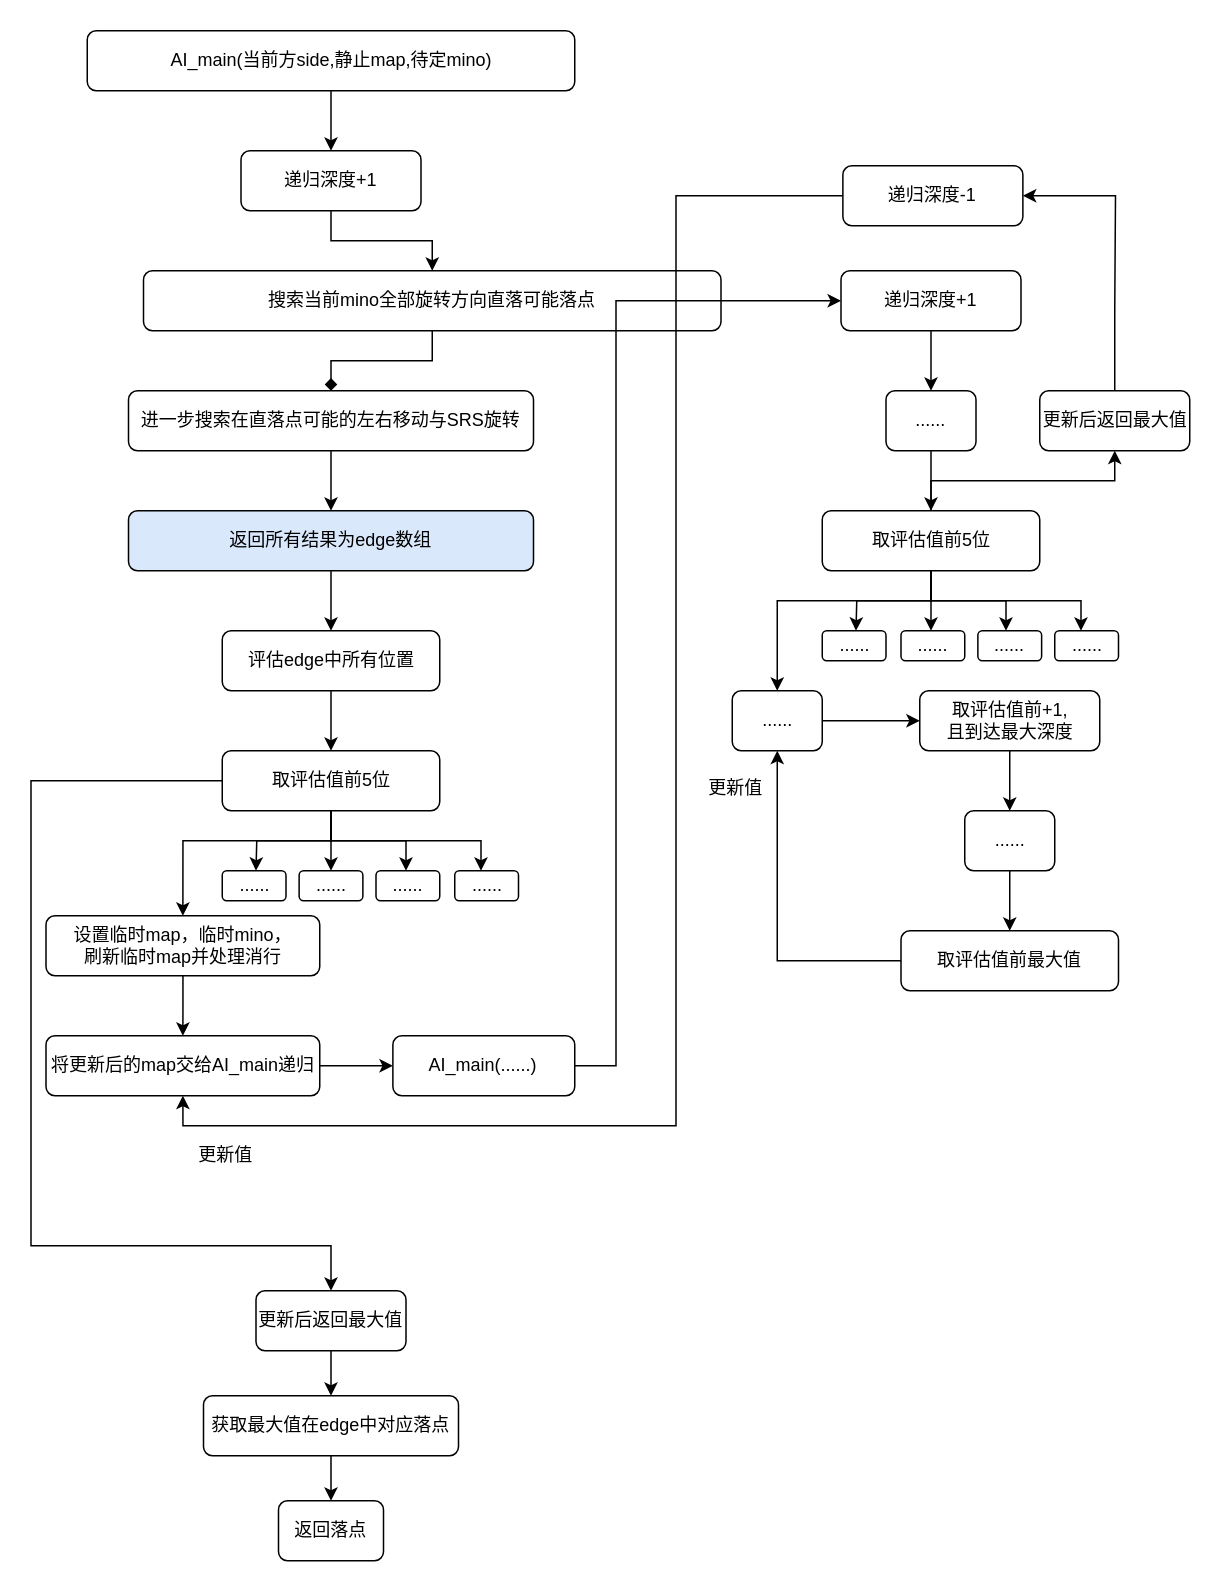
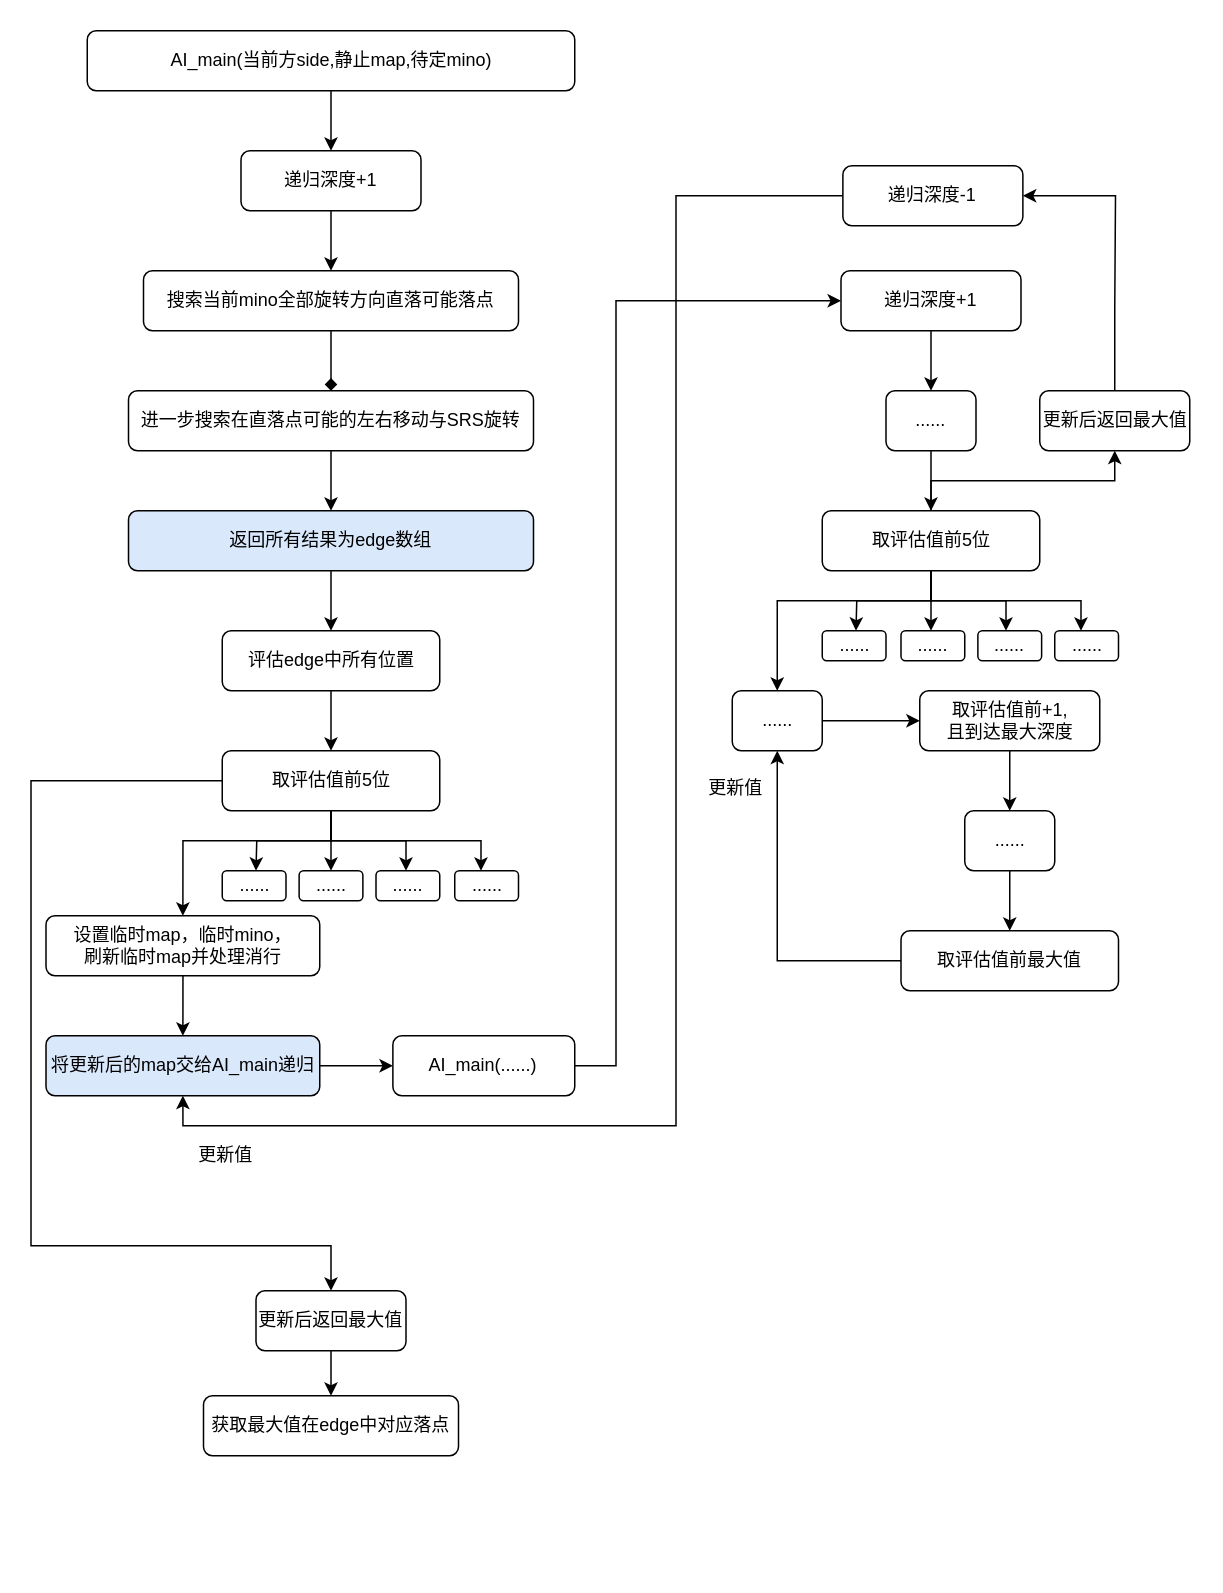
(432, 301) -> (331, 301)
(183, 1066) -> (183, 1066)
(331, 1484) -> none
(331, 1531) -> none
